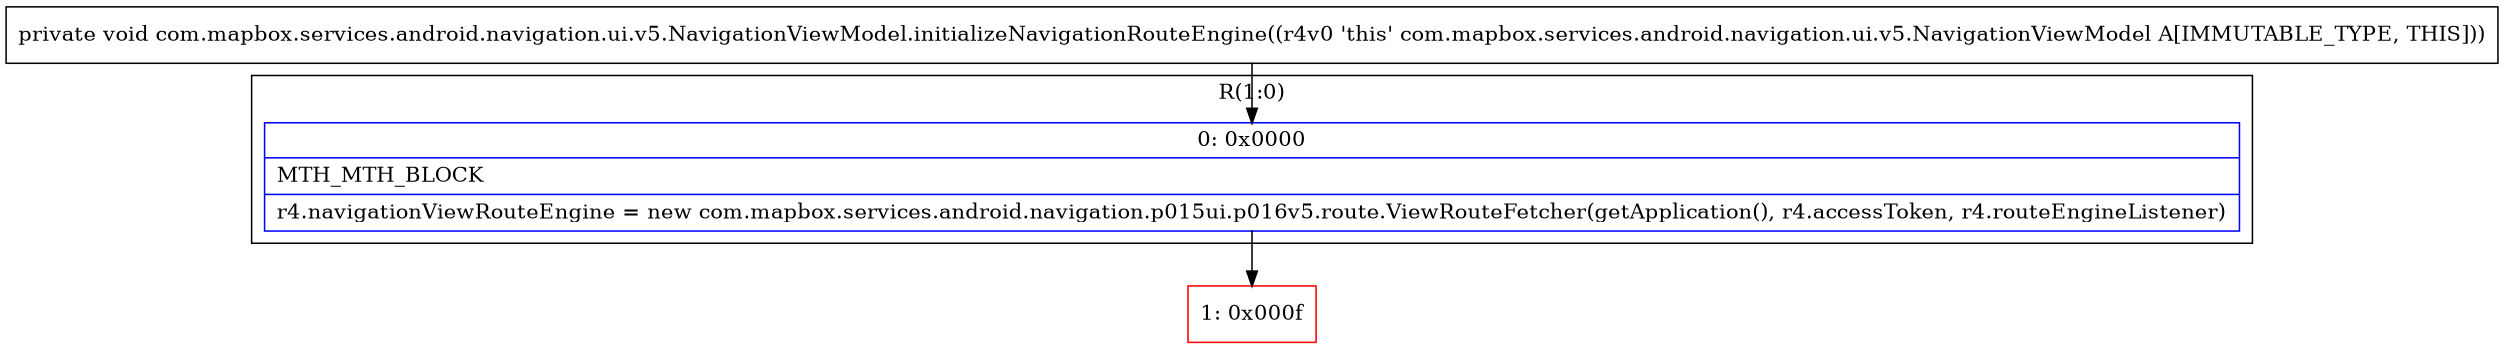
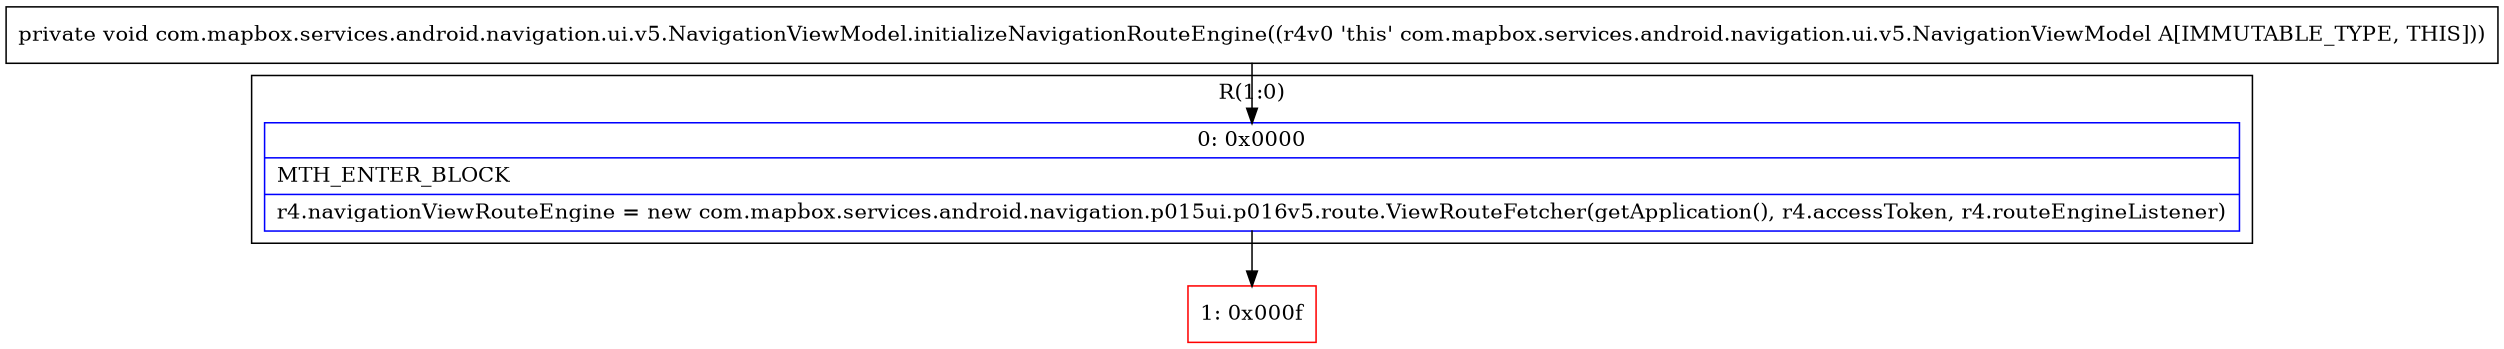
(380, 175) -> (394, 175)
